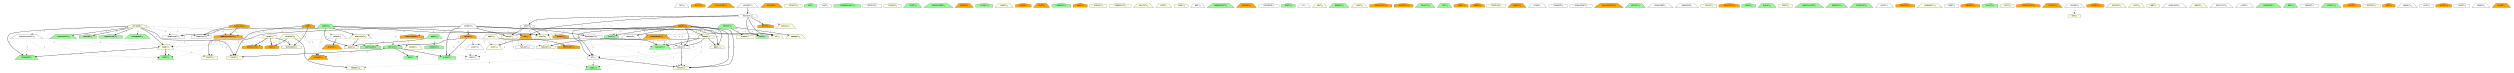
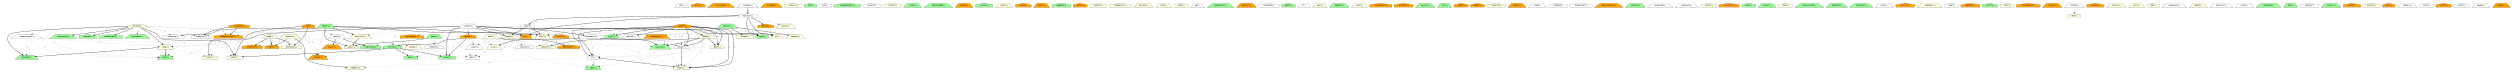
(500, 31) -> (500, 31)
(353, 42) -> (353, 42)
(434, 47) -> (434, 47)
